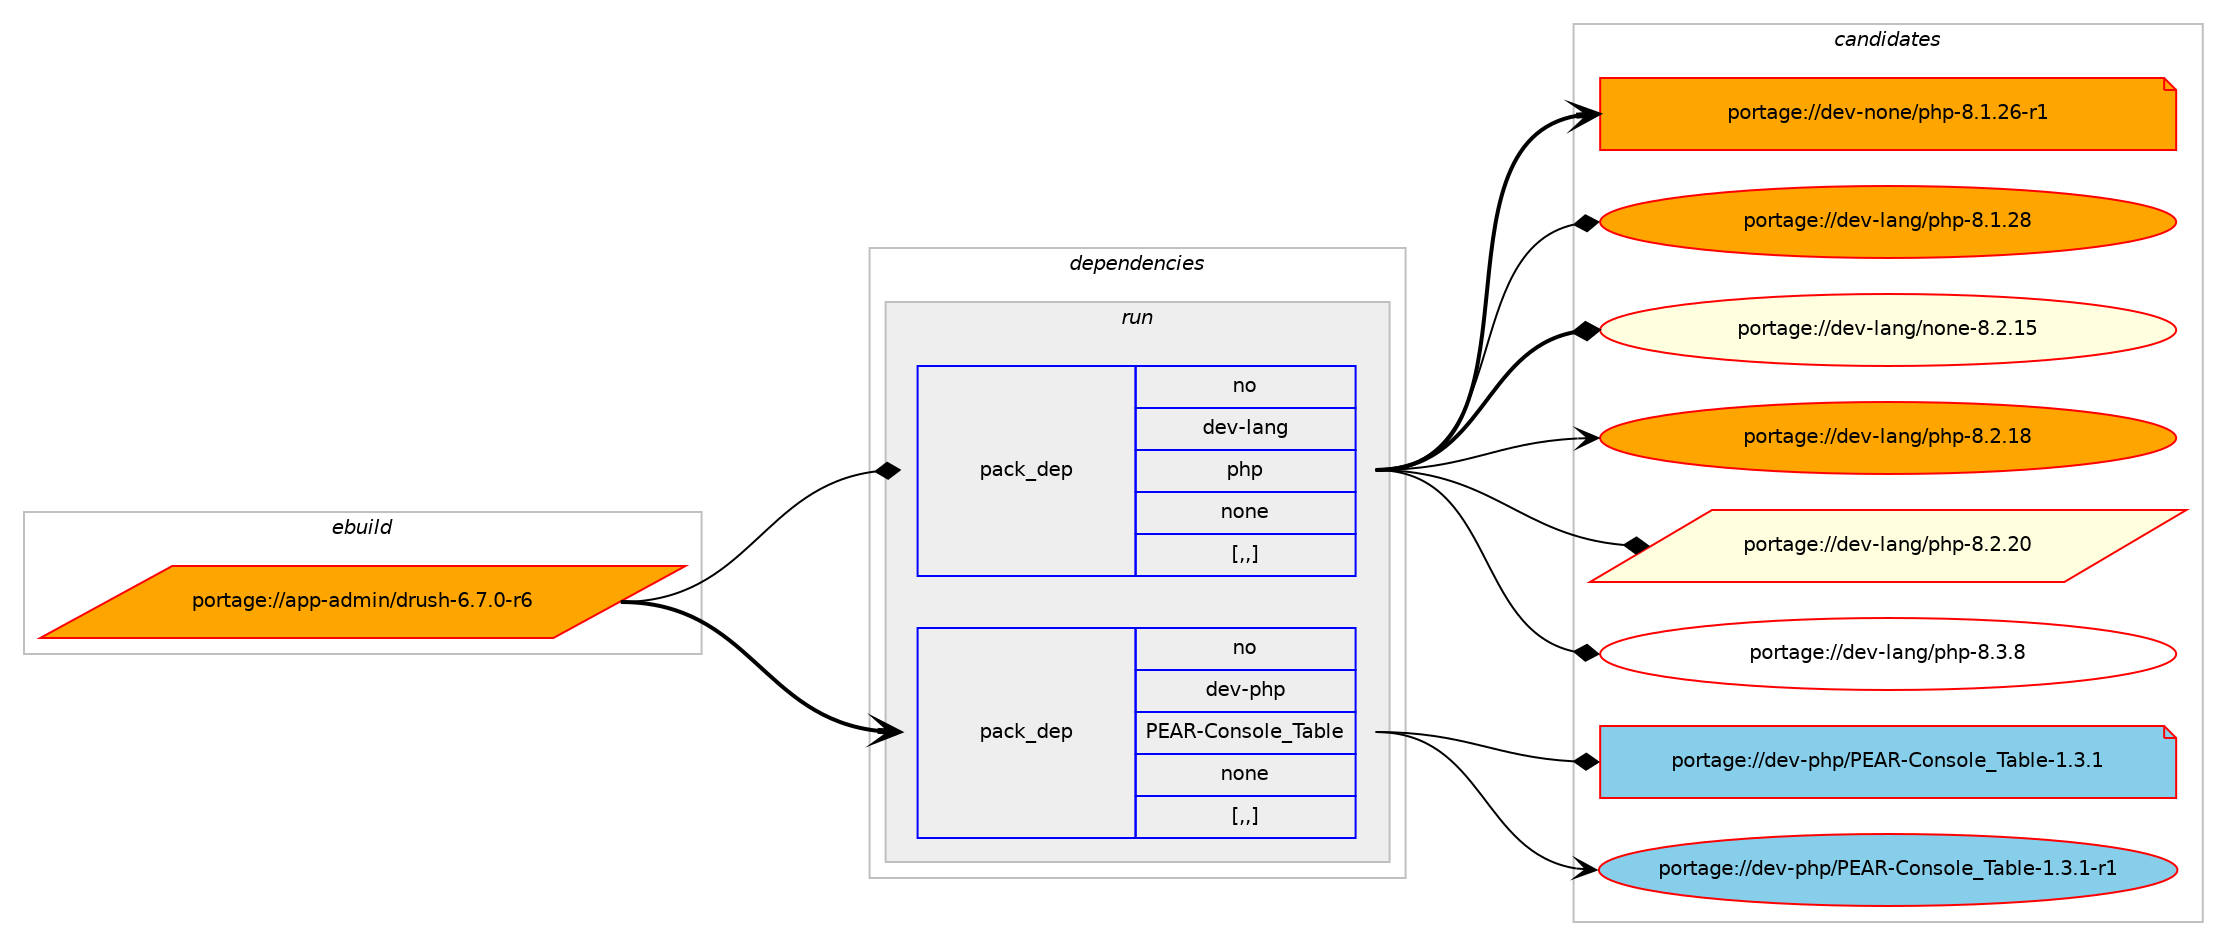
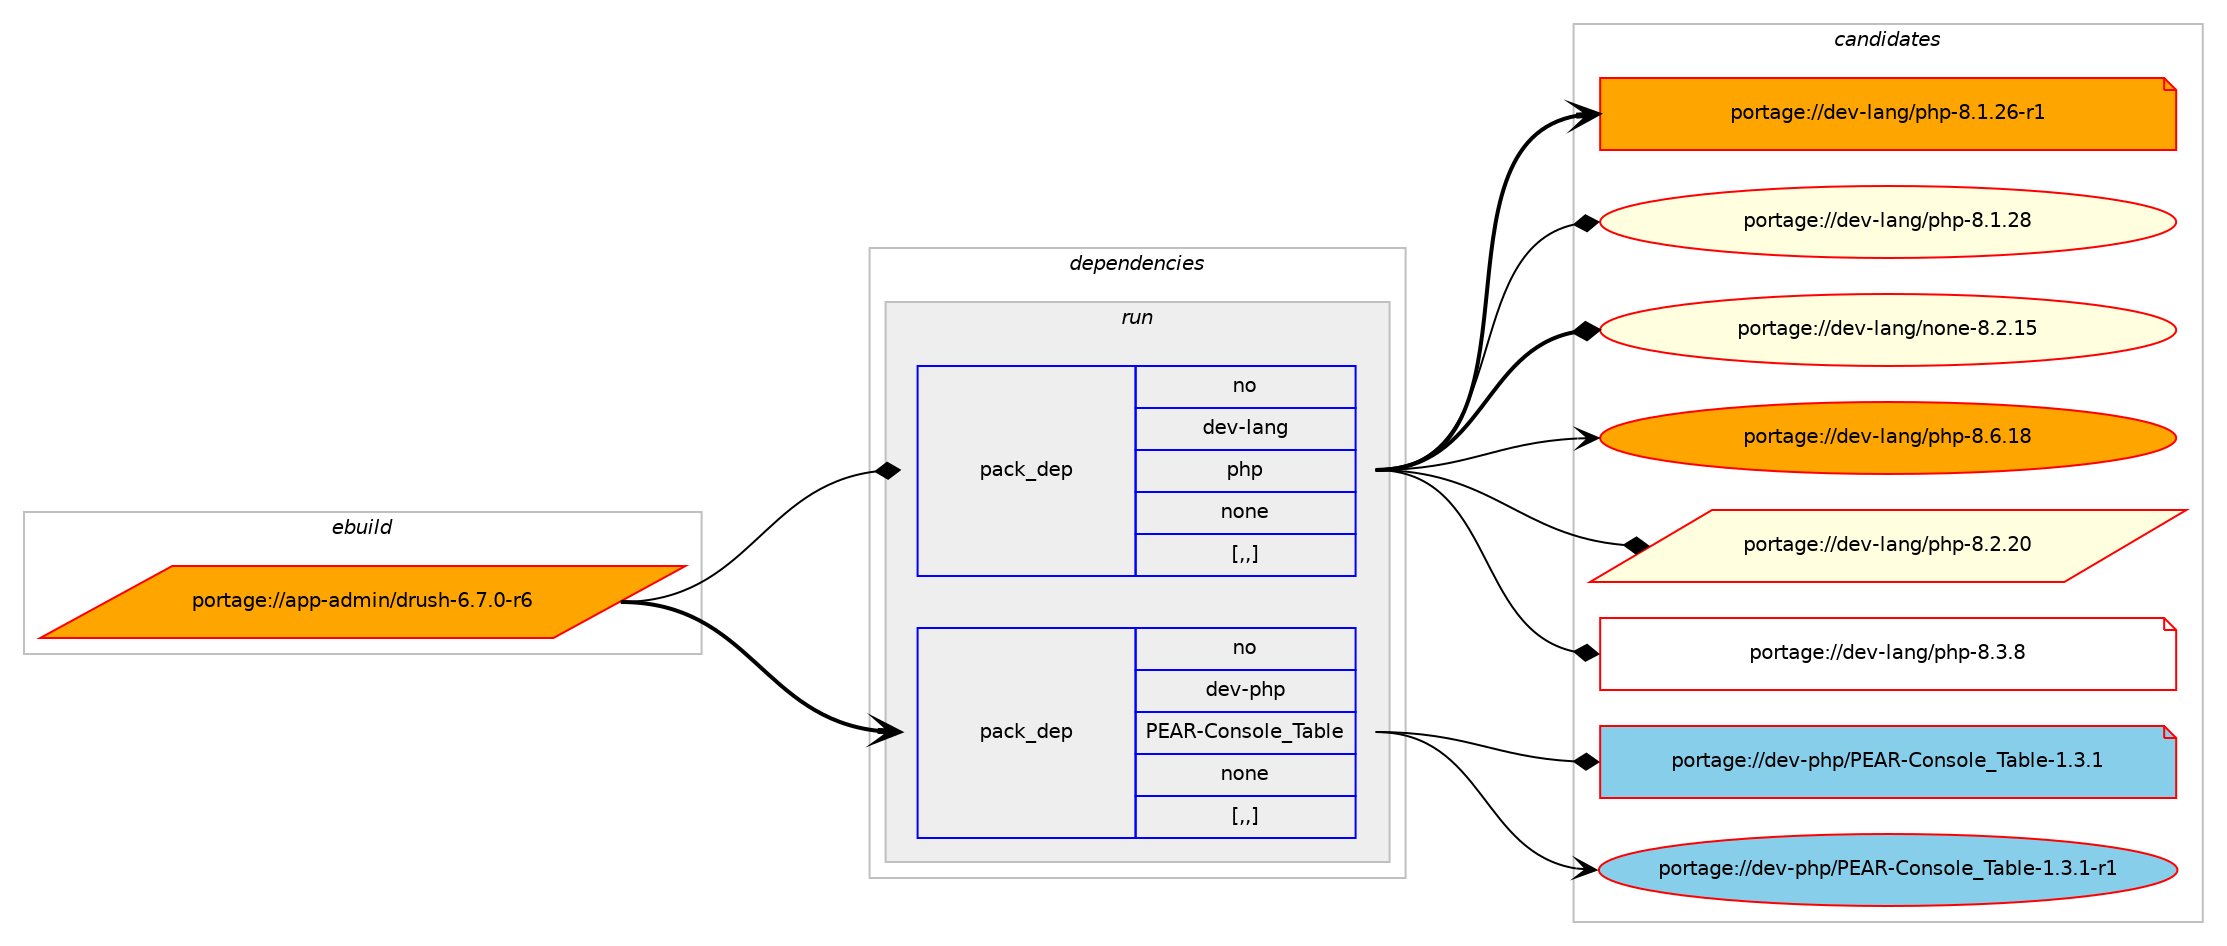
(1888, 114) -> (1888, 114)
(1888, 222) -> (1888, 222)
(1888, 438) -> (1888, 438)
(1888, 654) -> (1888, 654)
